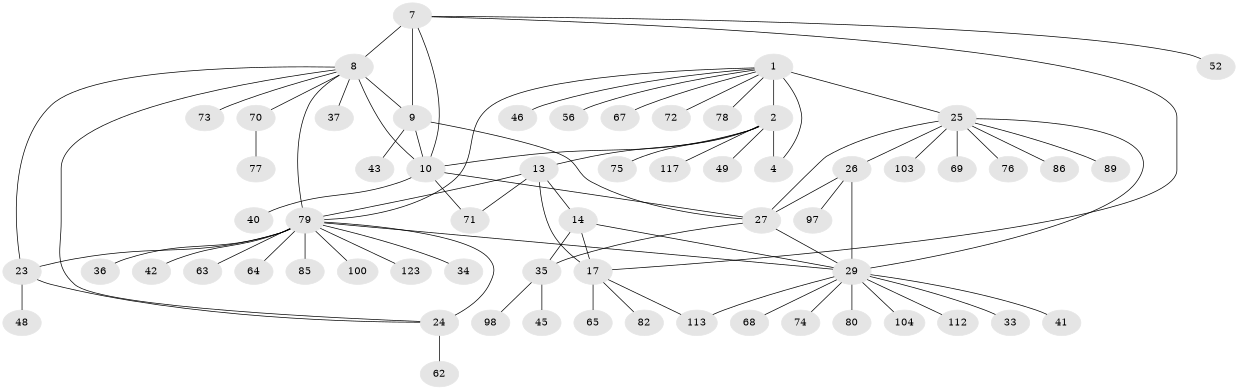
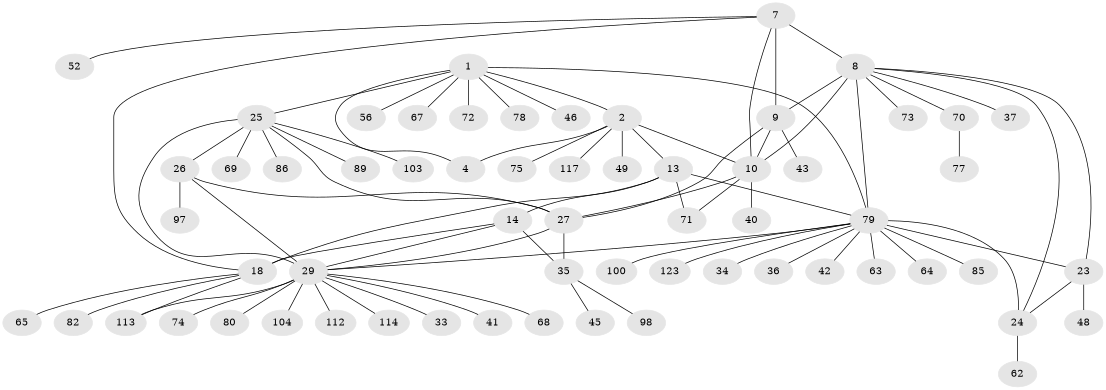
(1008, 169) -> none
(593, 272) -> (257, 272)
none -> (389, 323)
